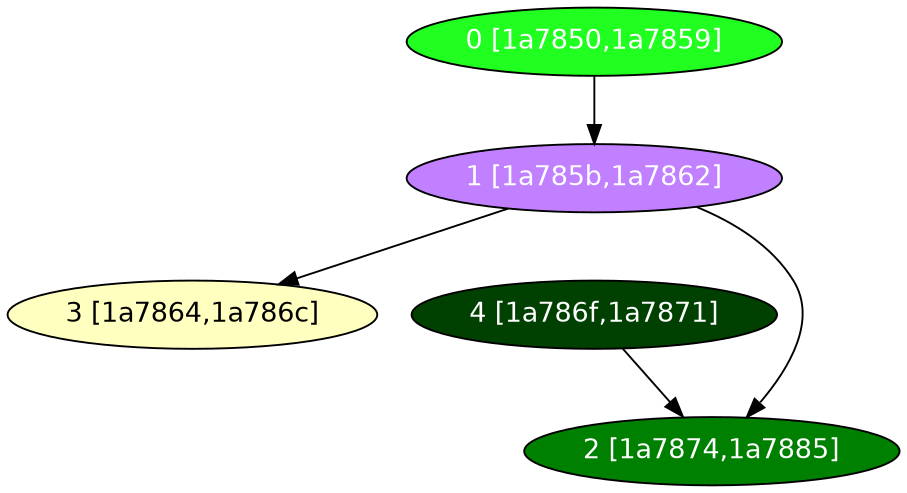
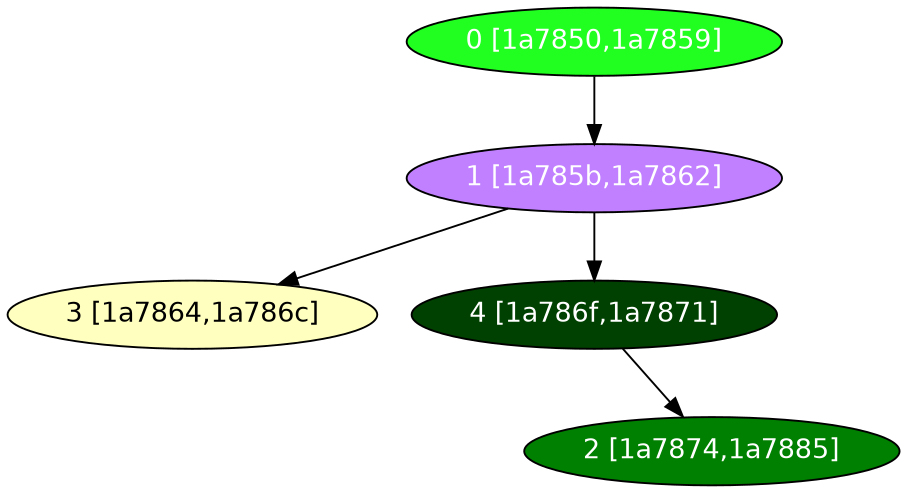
(796, 286) -> (594, 237)
